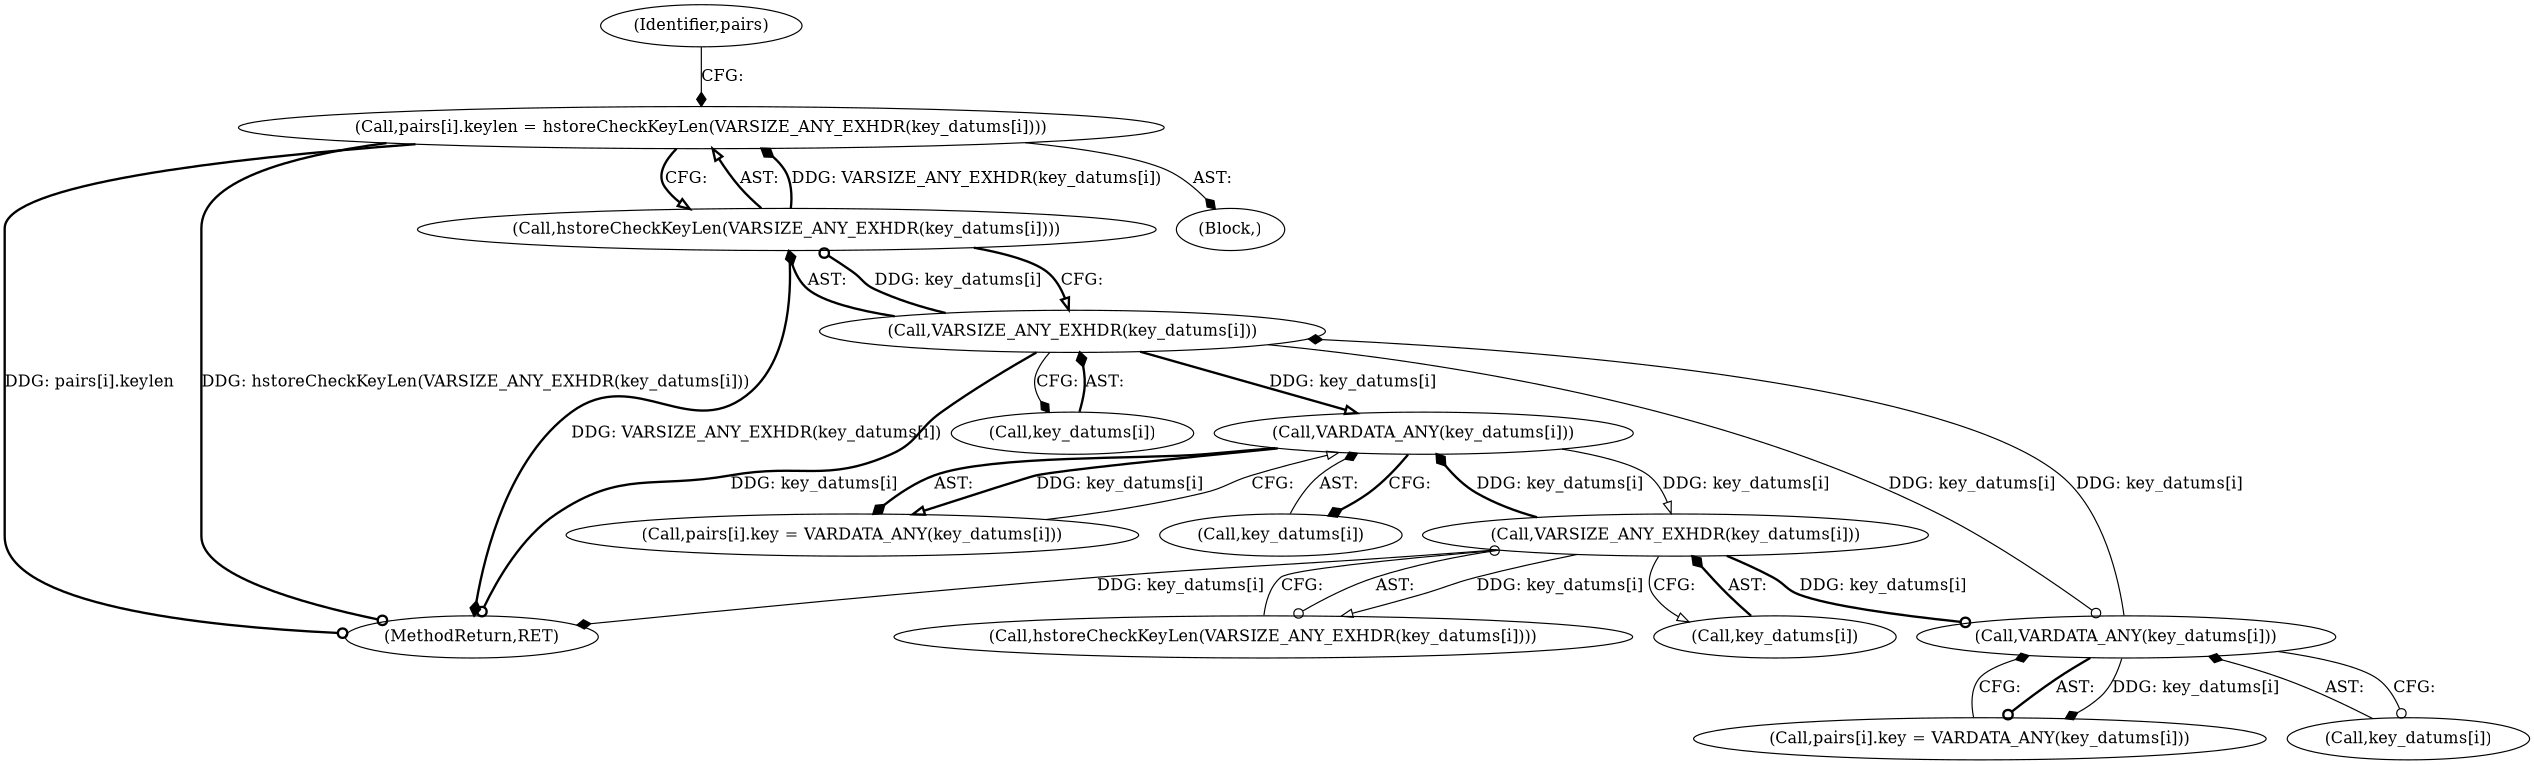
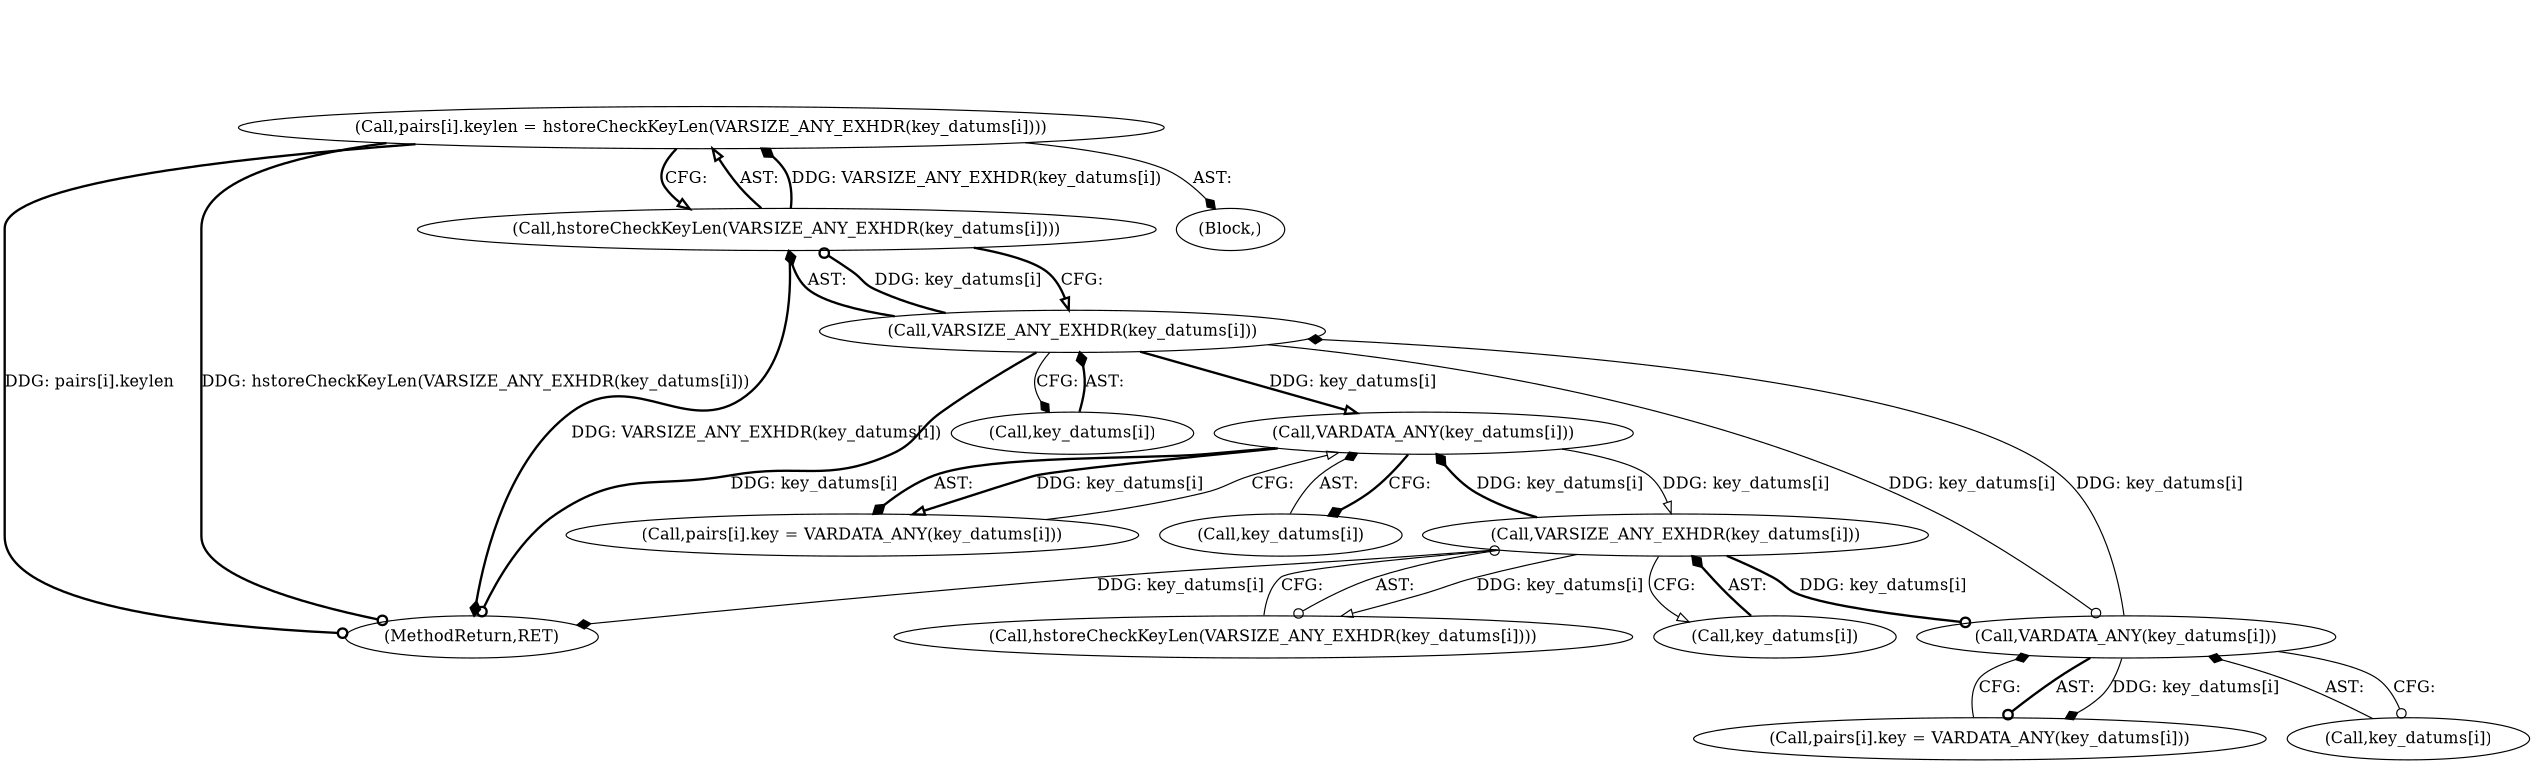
(701, 26) -> none
